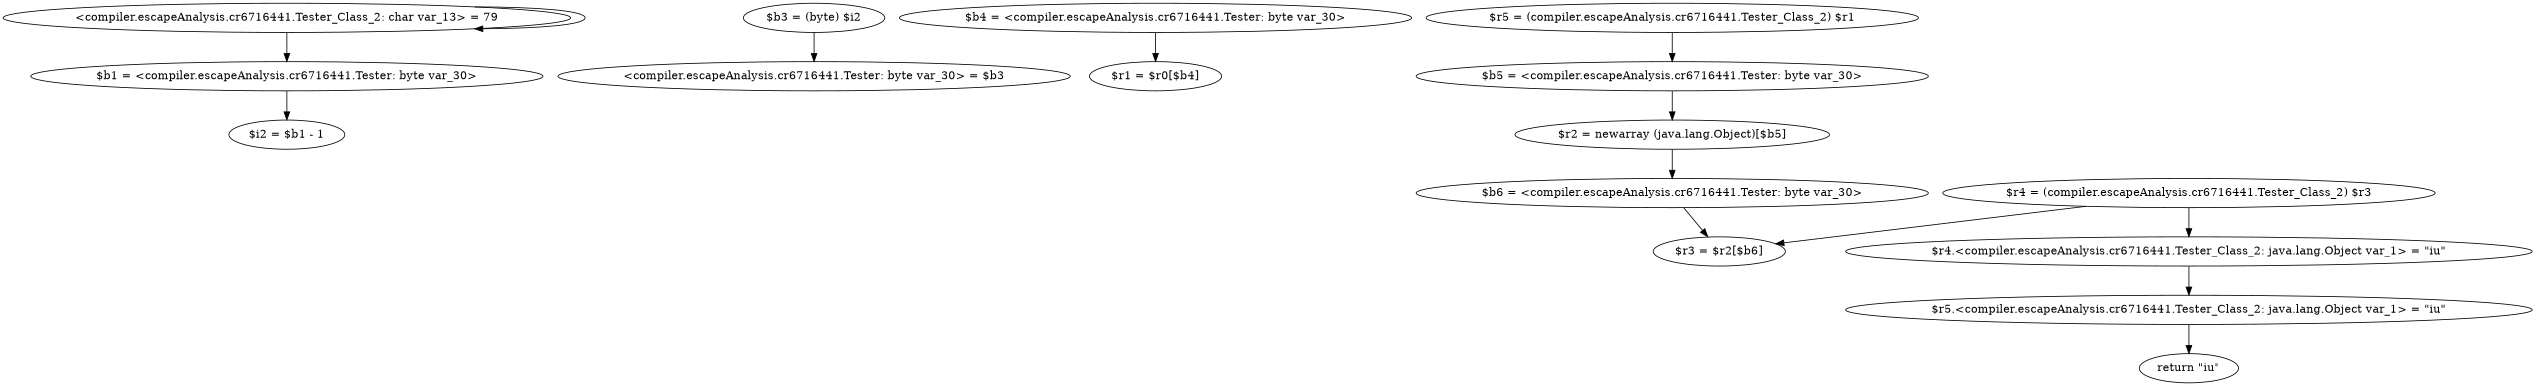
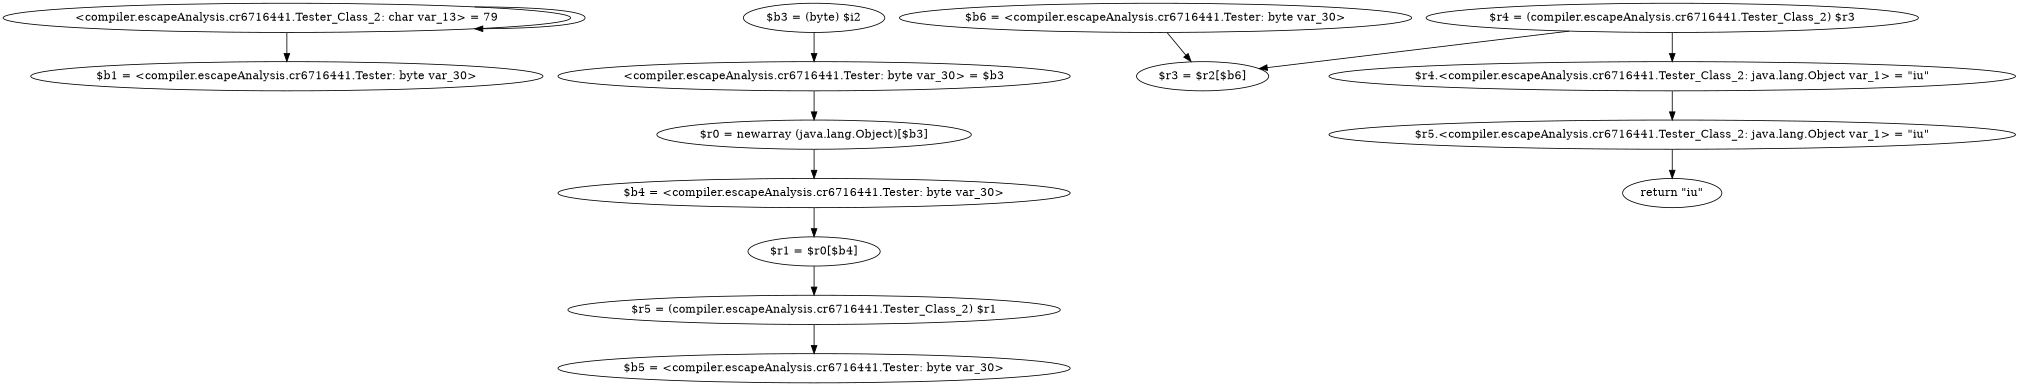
(287, 135) -> none
none -> (814, 135)
(1672, 135) -> none
none -> (814, 277)
